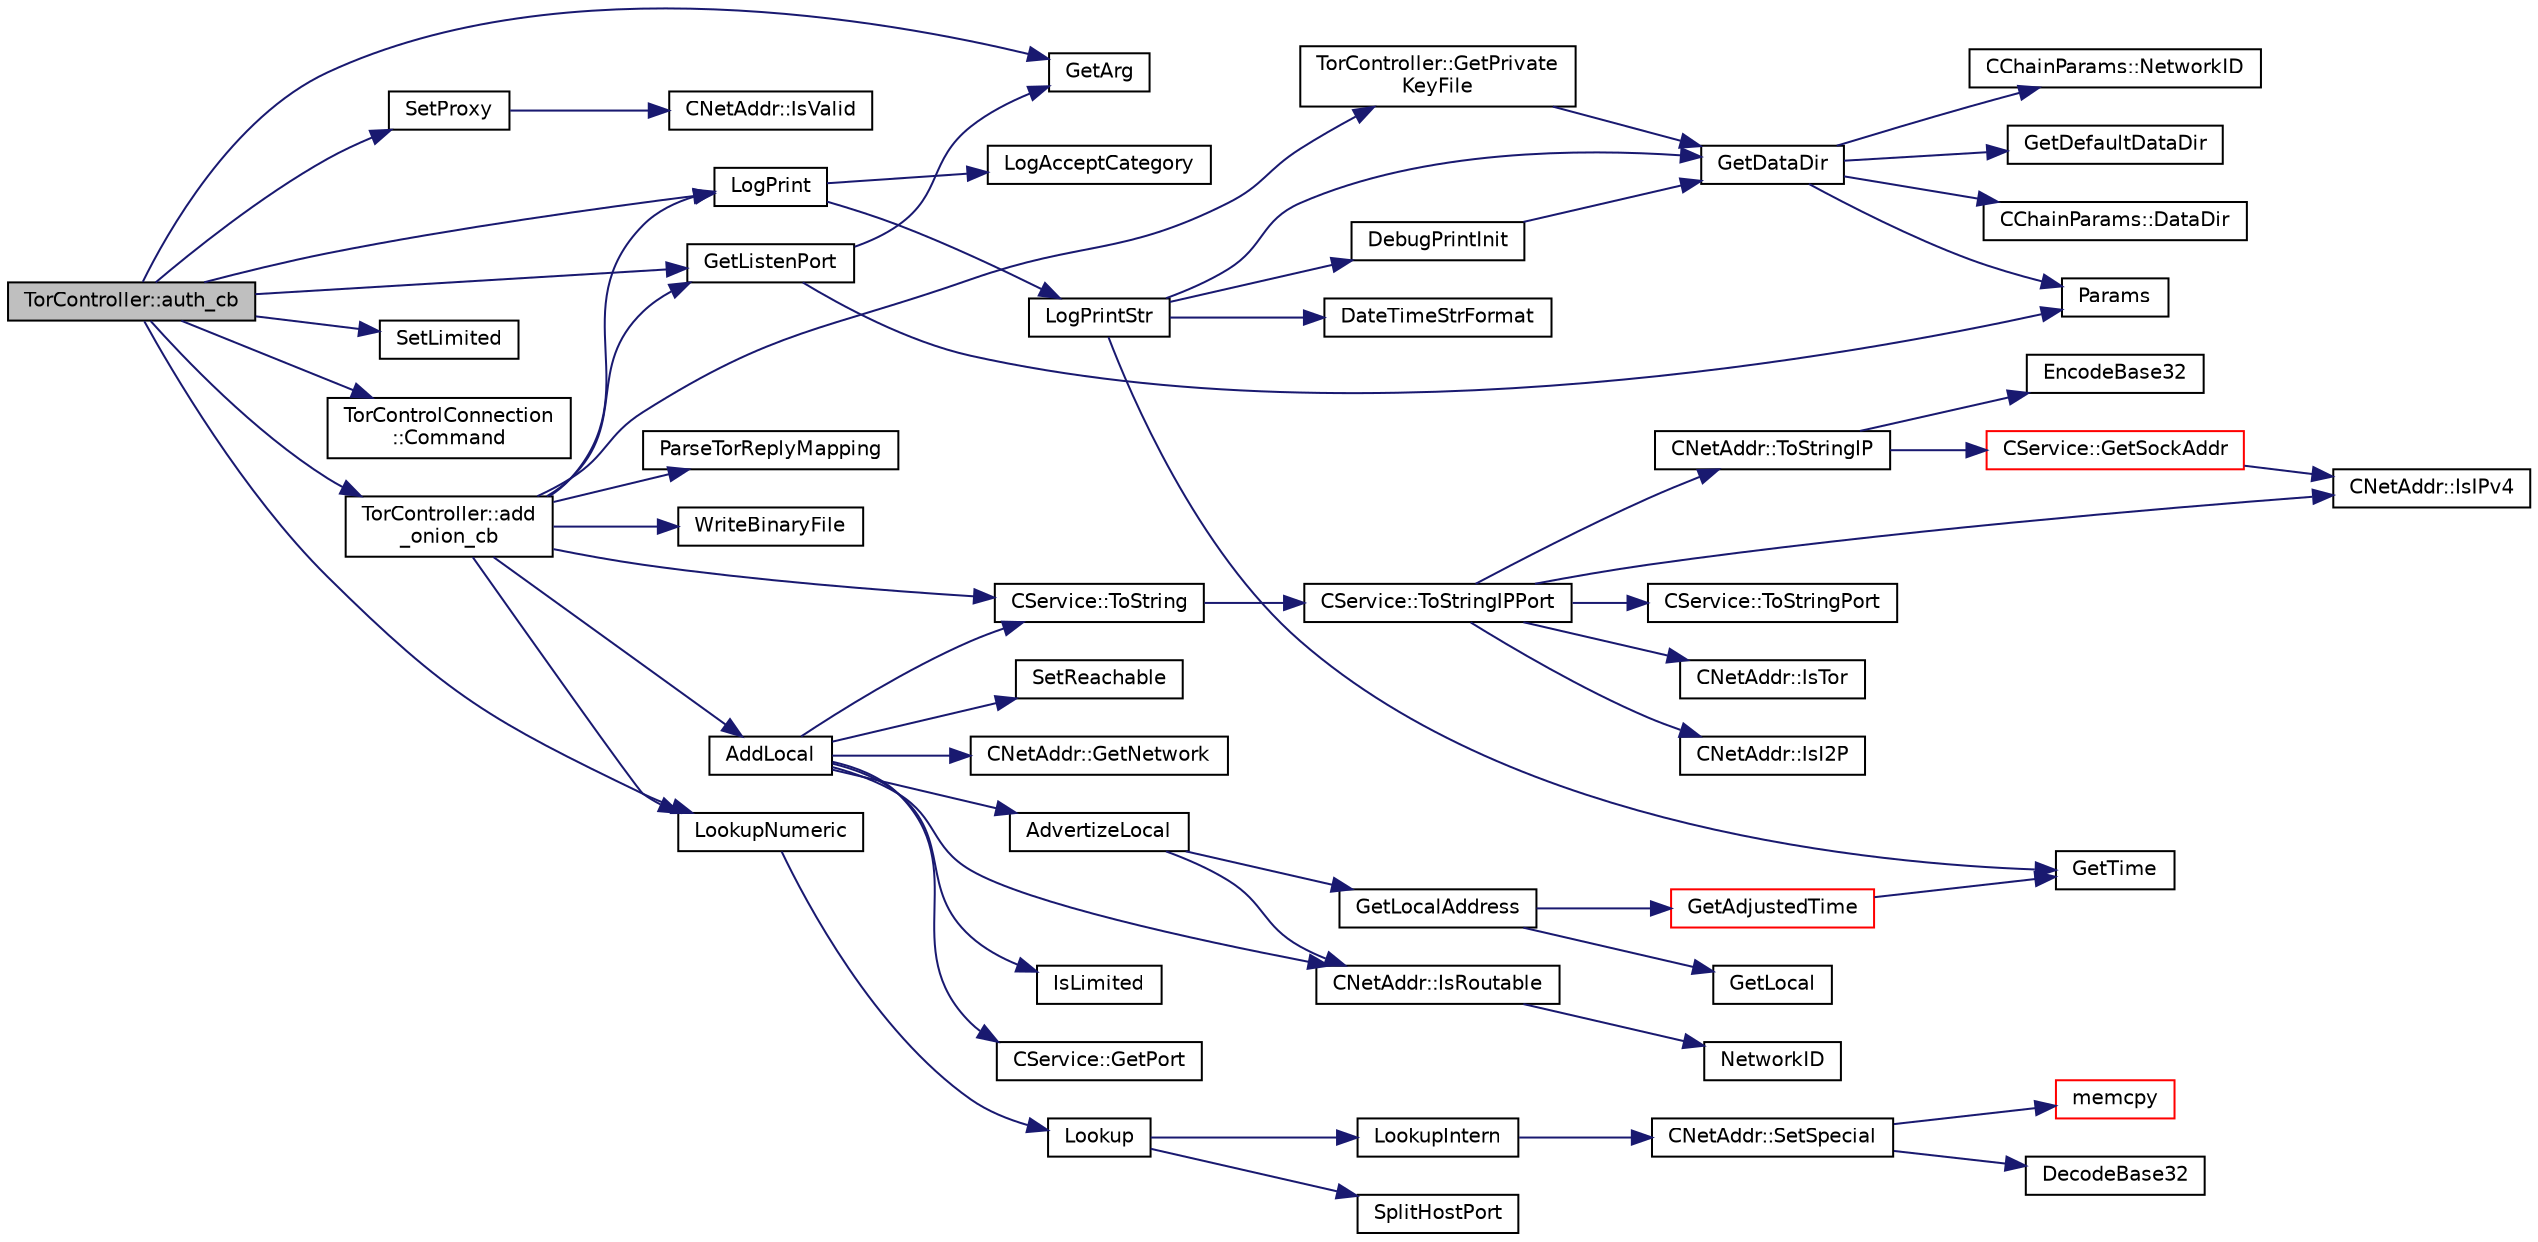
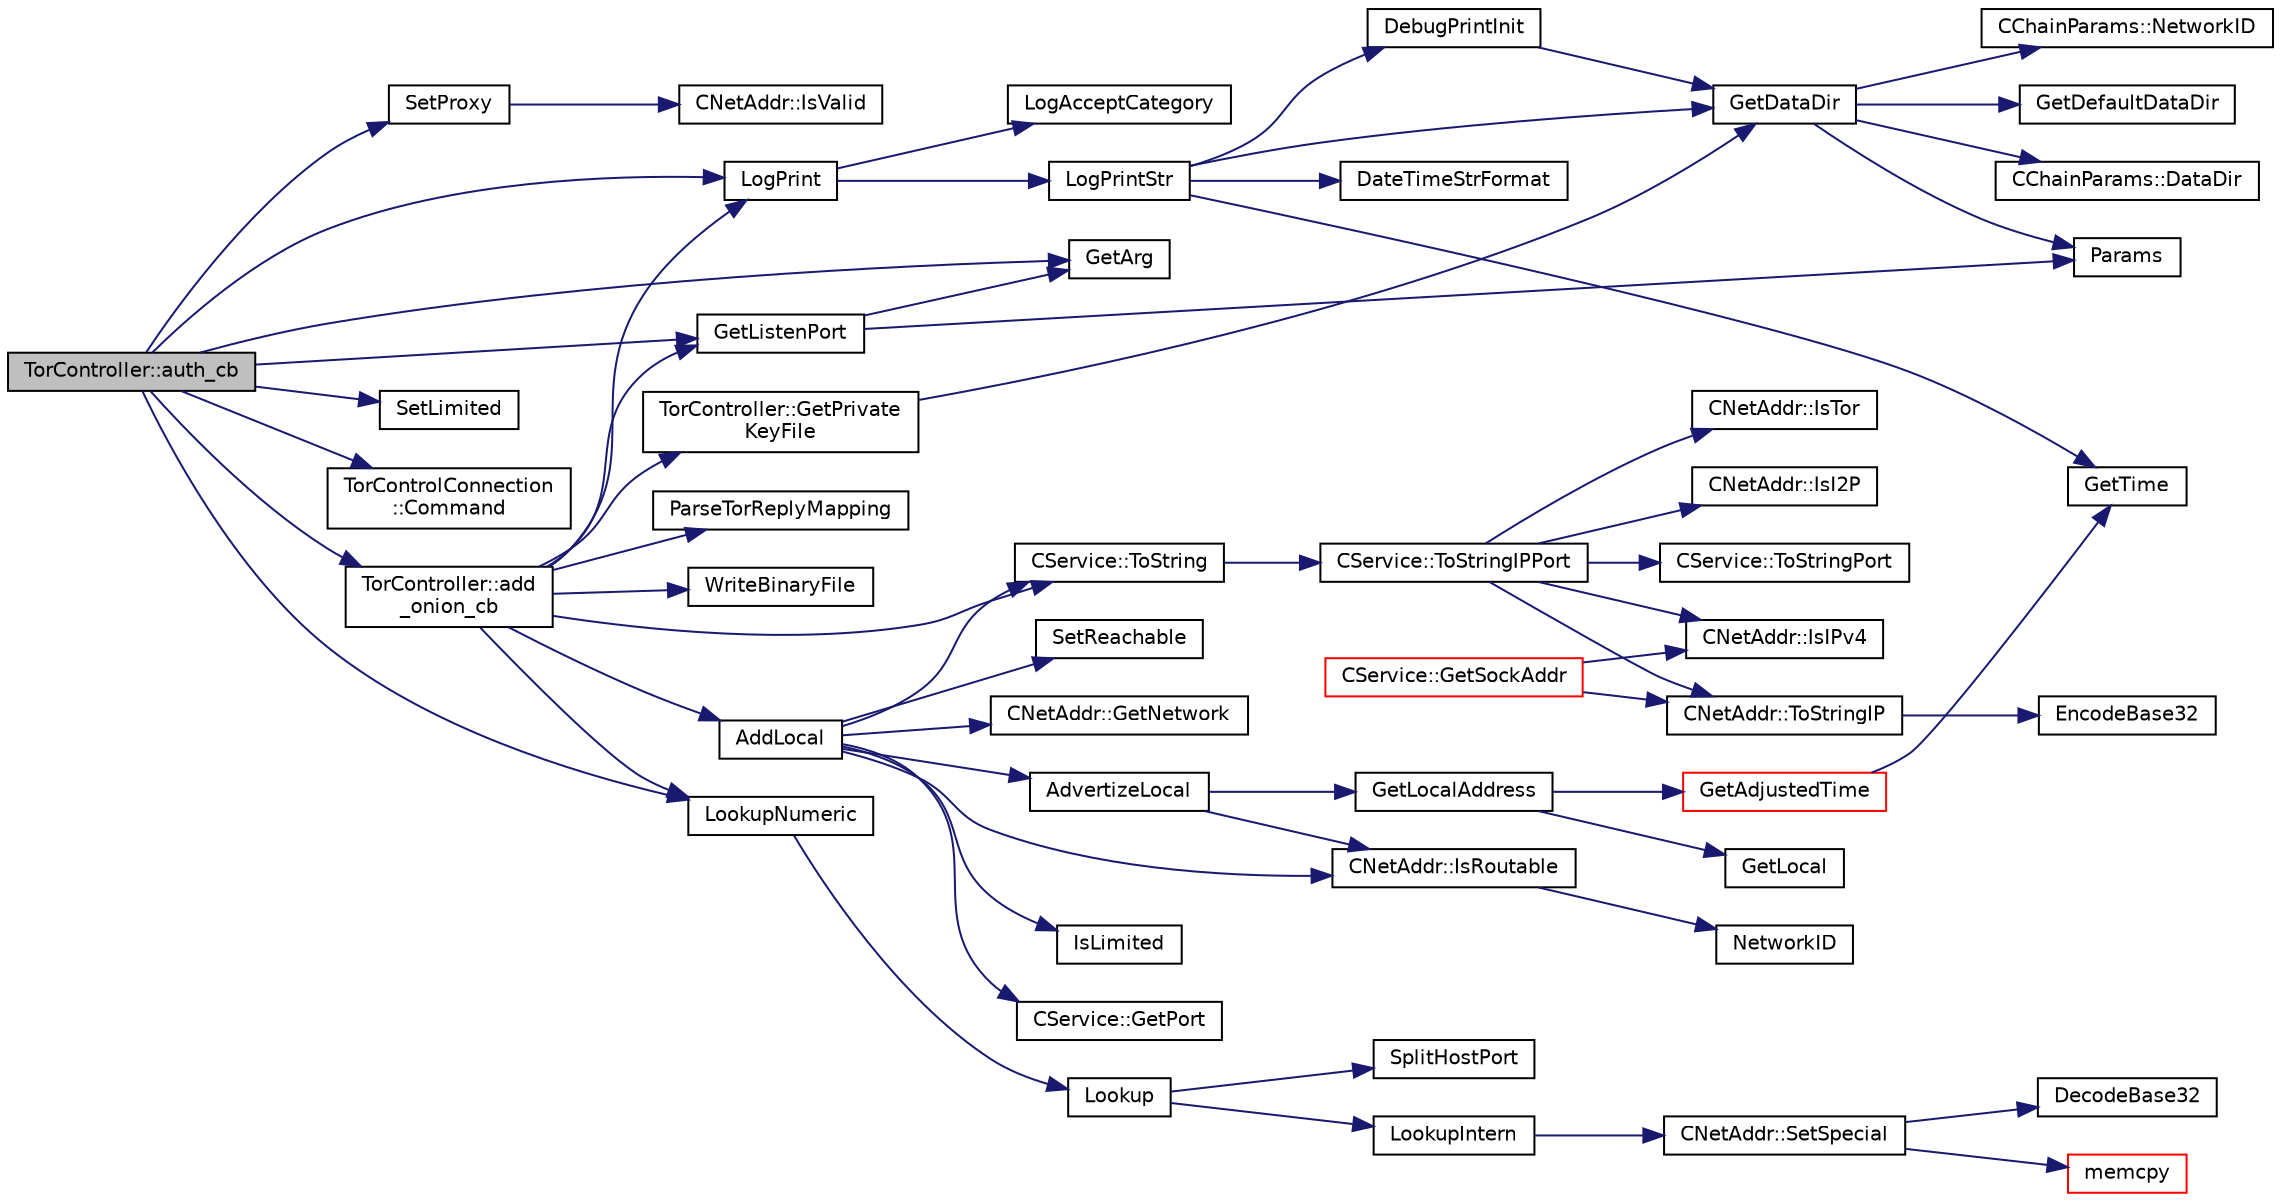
(1928, 450) -> (1615, 696)
